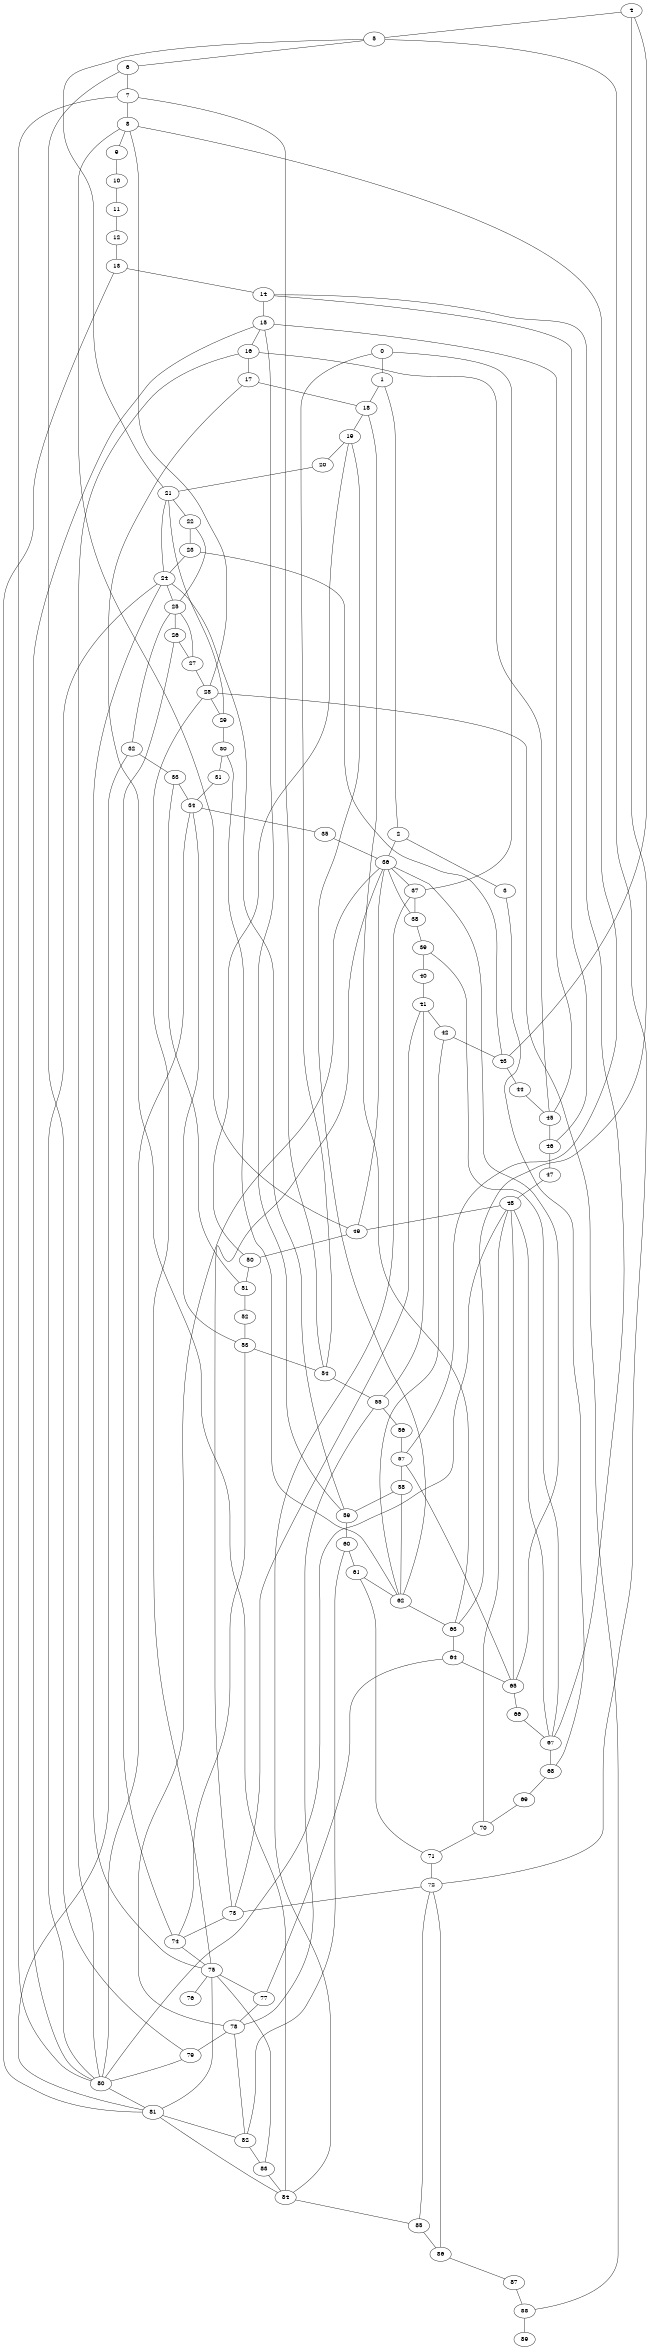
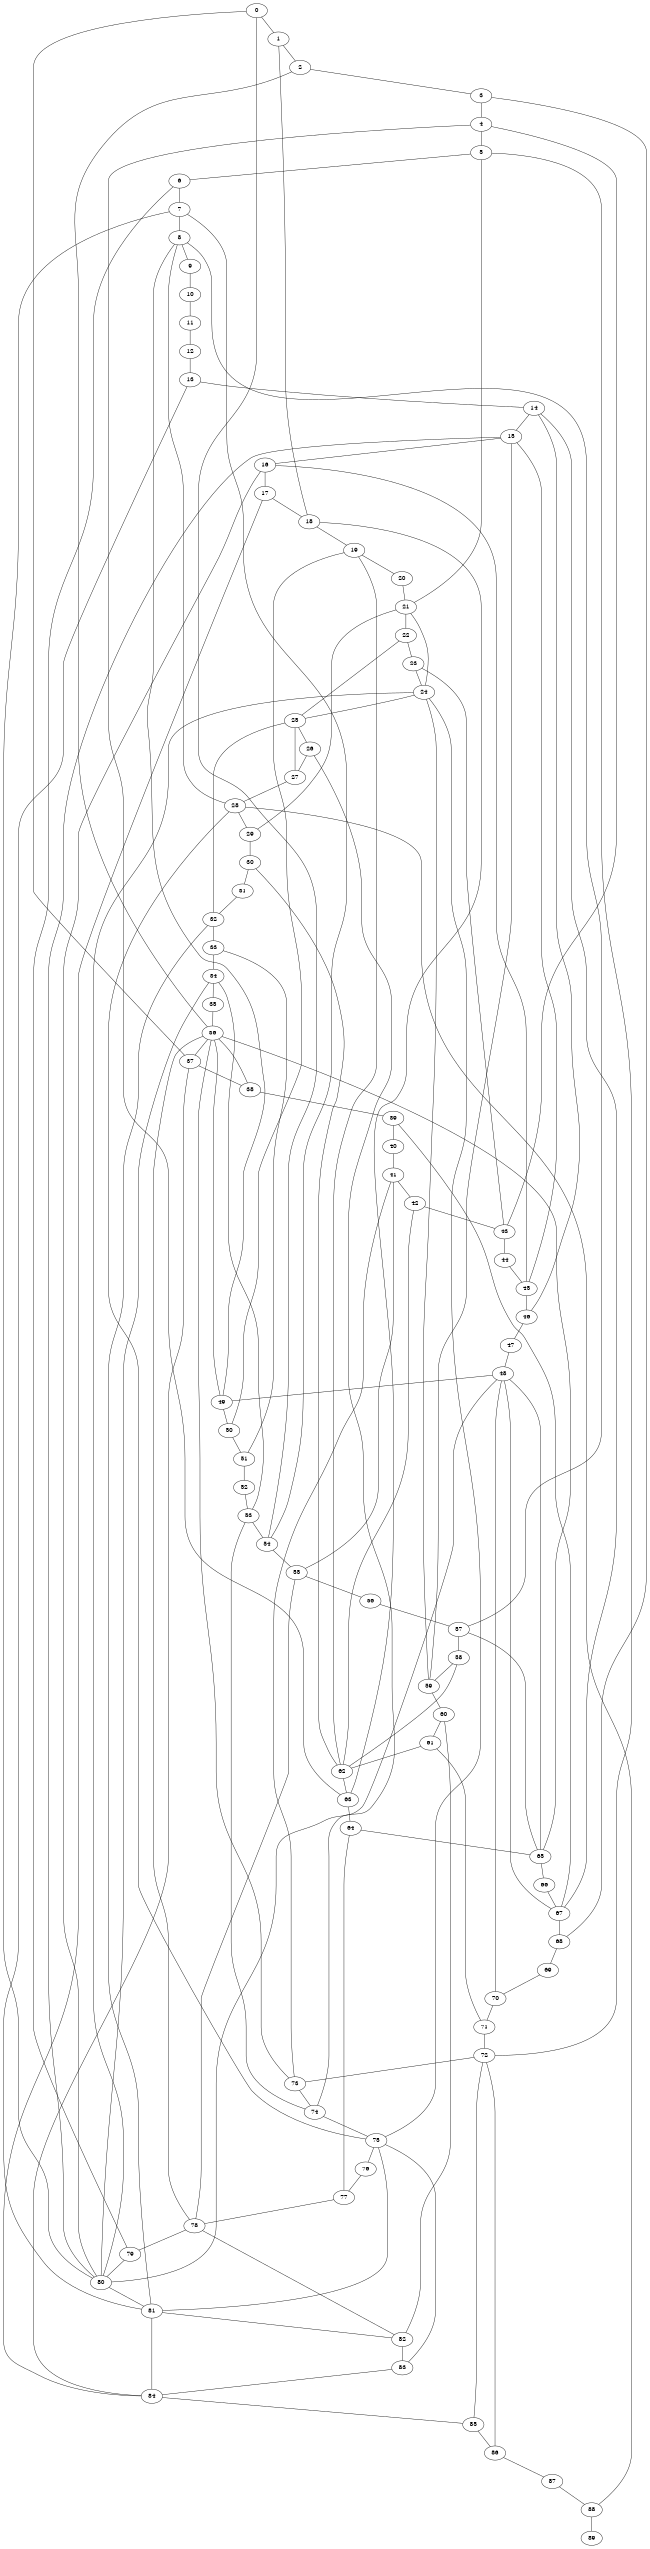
none -> (481, 110)
(206, 791) -> (228, 905)
(238, 1984) -> (355, 2183)
